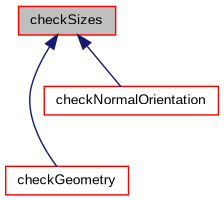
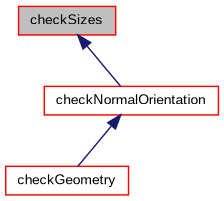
(30, 108) -> (94, 146)
